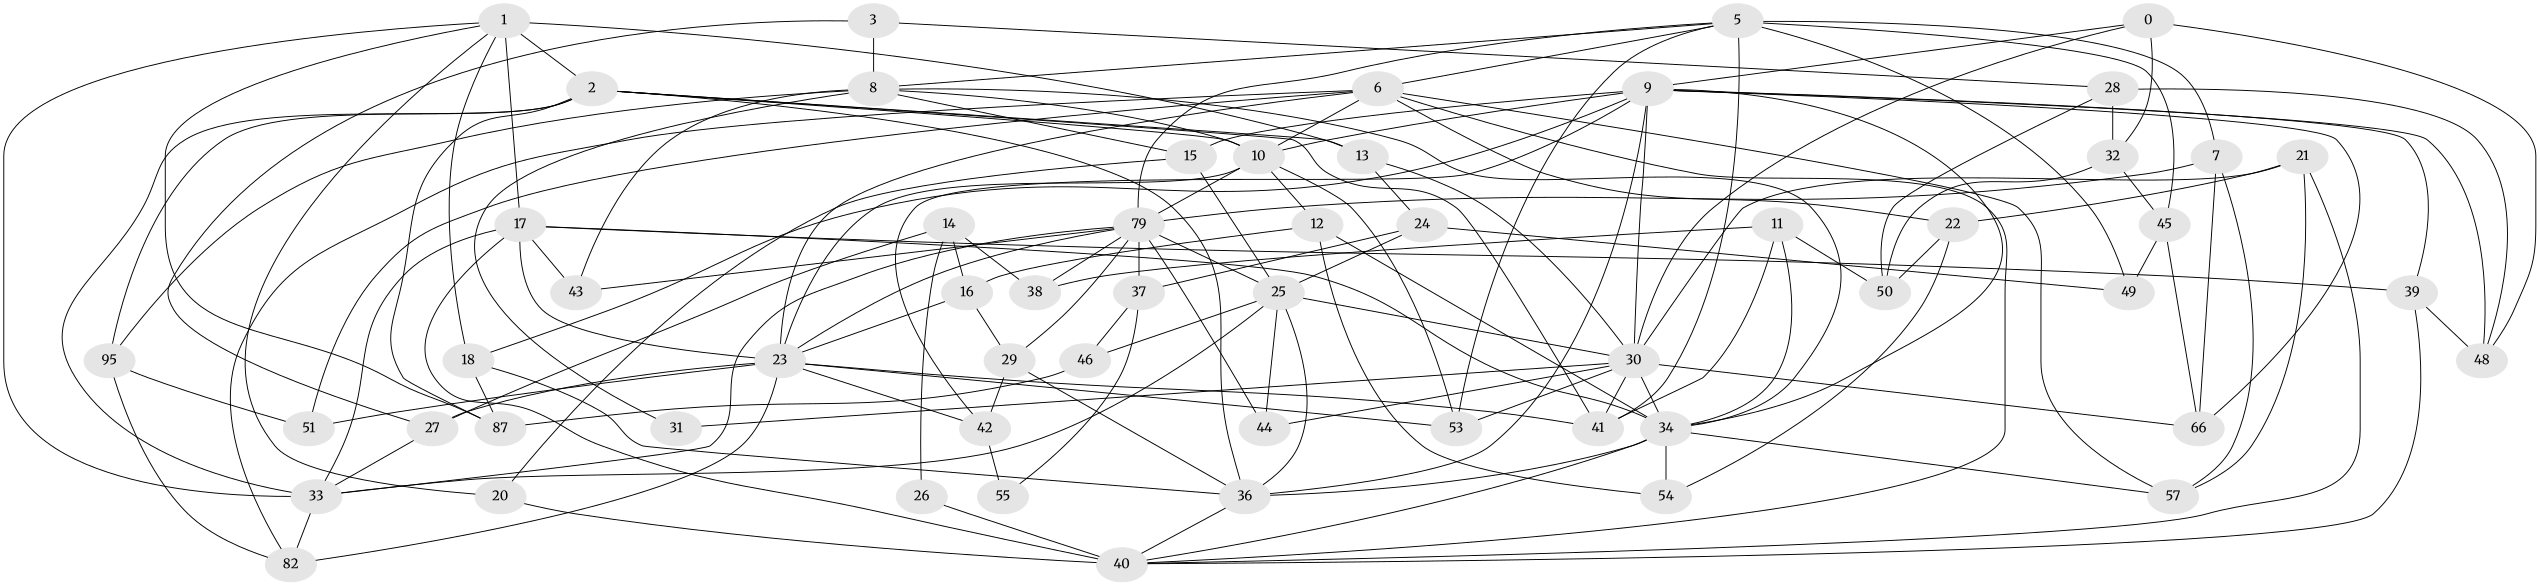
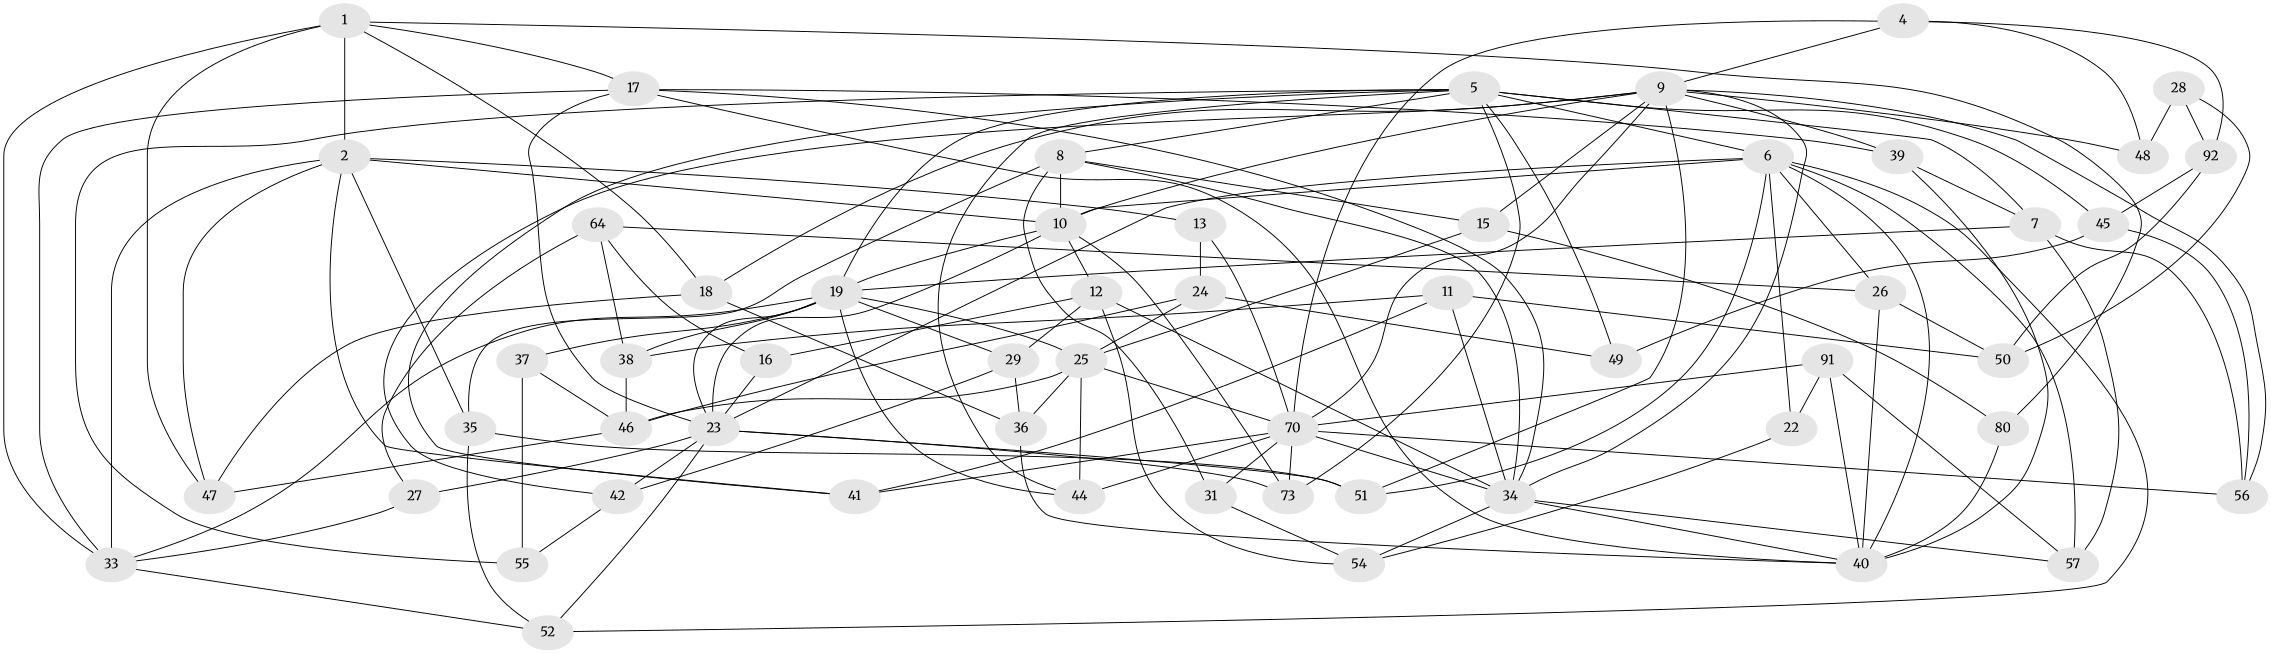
(874, 21) -> none
(2149, 21) -> (1903, 21)
(939, 63) -> none
none -> (411, 126)
(1043, 152) -> none
none -> (1011, 155)
(2113, 157) -> (2211, 157)
(2303, 157) -> (1828, 361)
(949, 225) -> (598, 225)
(1139, 225) -> (837, 293)
none -> (1824, 225)
(1334, 246) -> (912, 357)
(1919, 259) -> (1942, 327)
(576, 293) -> none
(988, 327) -> (1044, 335)
(2447, 327) -> (1966, 191)
(110, 361) -> (470, 429)
(1634, 361) -> (1293, 429)
(1132, 387) -> none
none -> (626, 392)
(1513, 424) -> (1655, 369)
(501, 429) -> (210, 497)
(1456, 429) -> (1288, 497)
(2199, 429) -> (2242, 497)
(822, 470) -> none
(1460, 480) -> none
(501, 497) -> (2003, 429)
none -> (1285, 531)
(291, 565) -> (548, 633)
